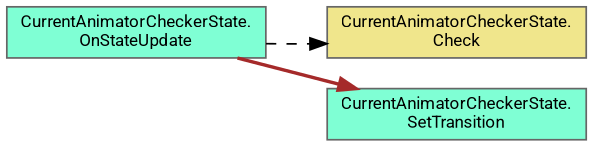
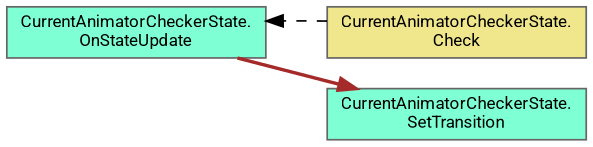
(288, 44) -> (305, 21)
